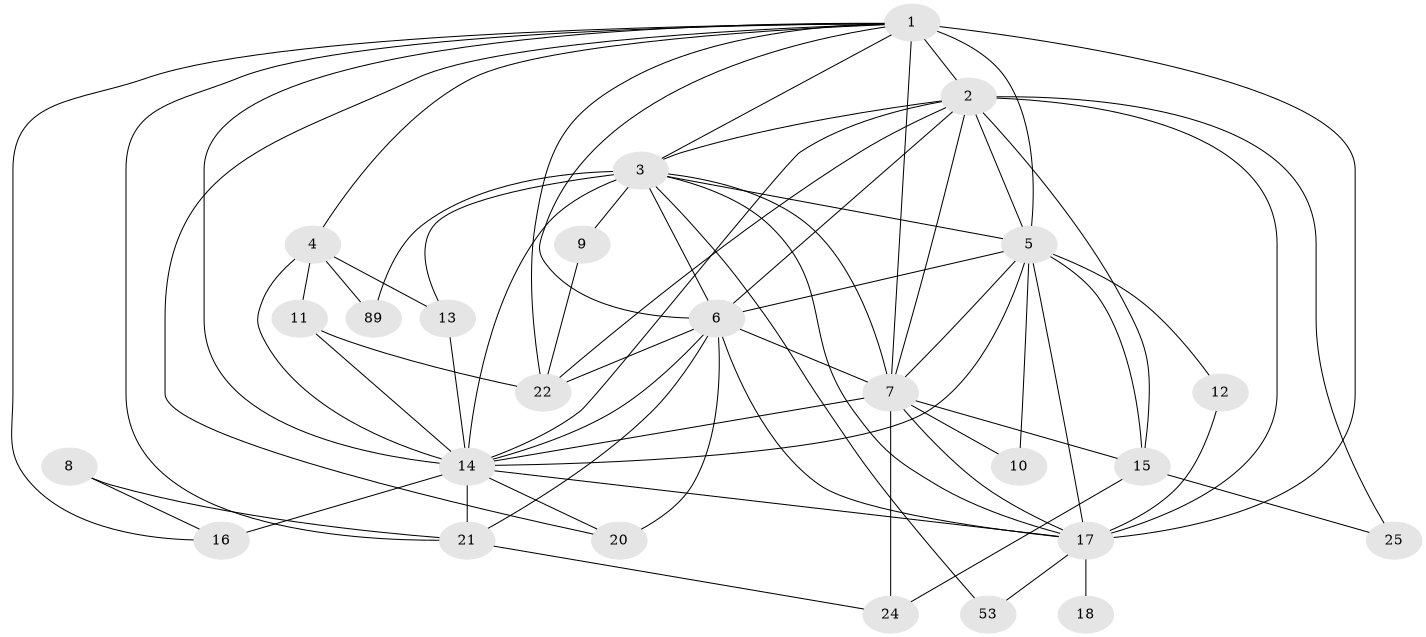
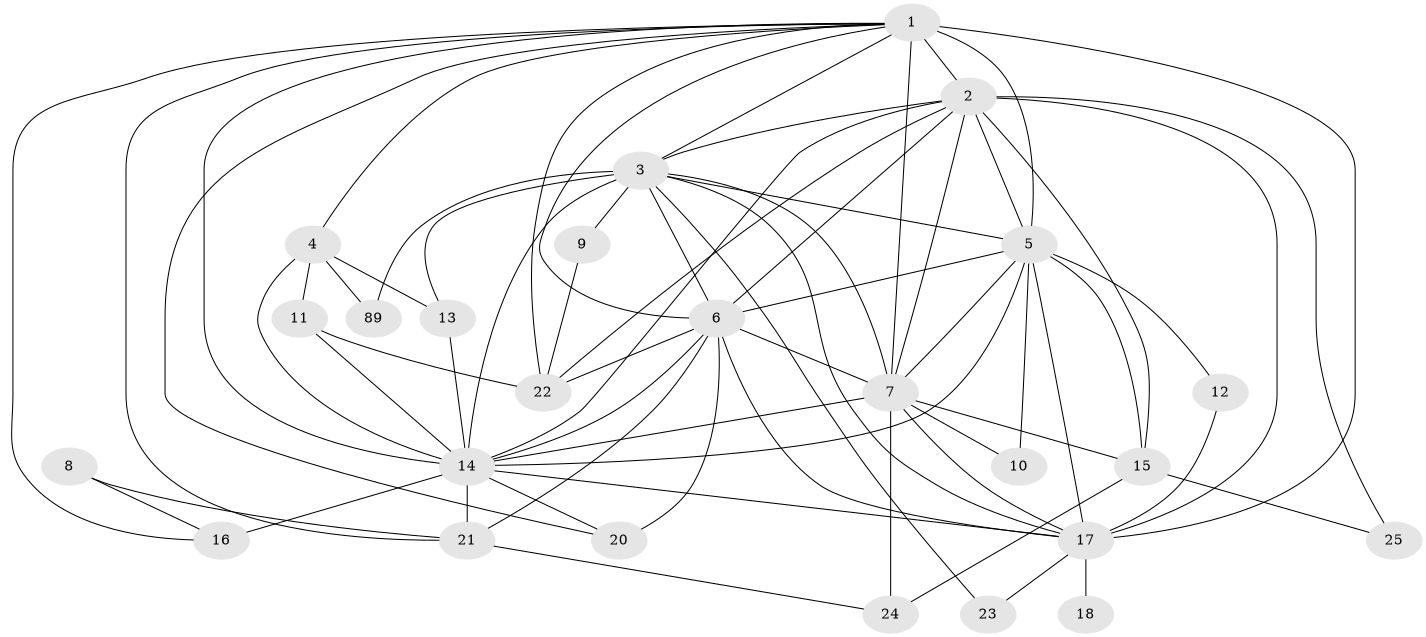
(988, 615) -> (988, 615)
